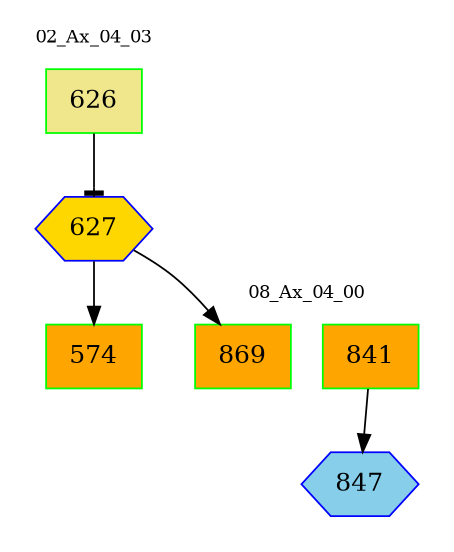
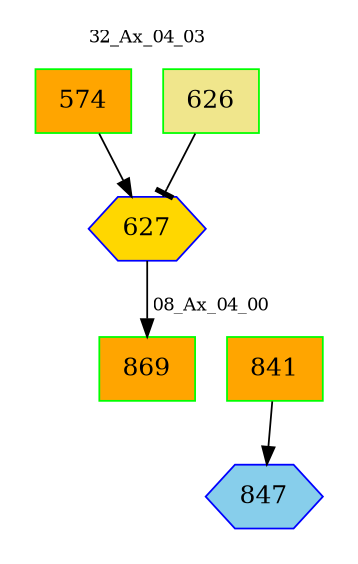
(94, 38) -> (147, 38)
(94, 284) -> (111, 157)
